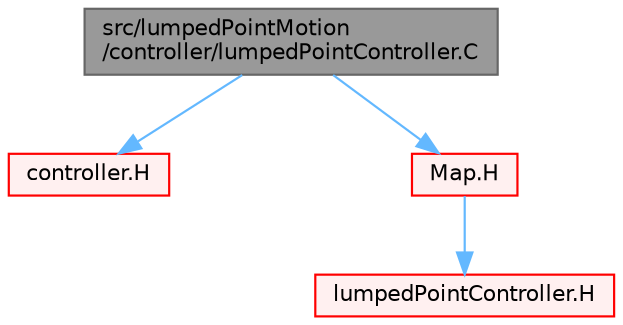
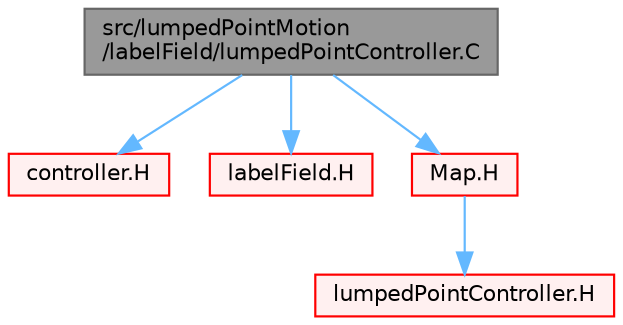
(291, 42) -> (291, 42)
none -> (291, 175)
